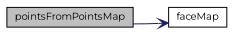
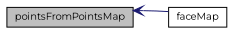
(146, 24) -> (156, 11)
